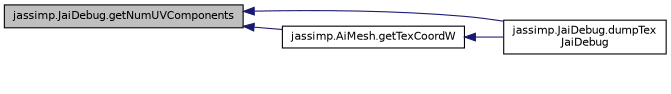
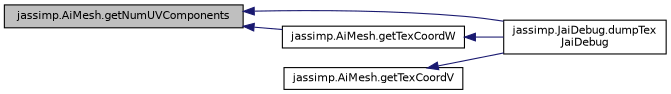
(124, 16) -> (124, 16)
none -> (373, 78)
